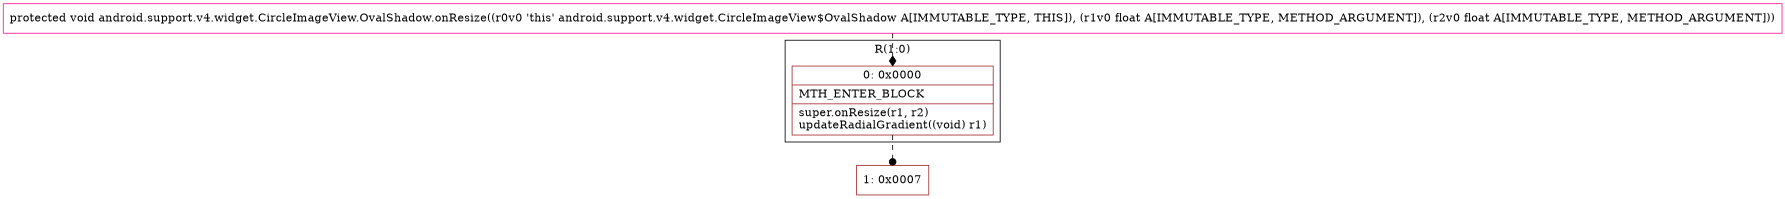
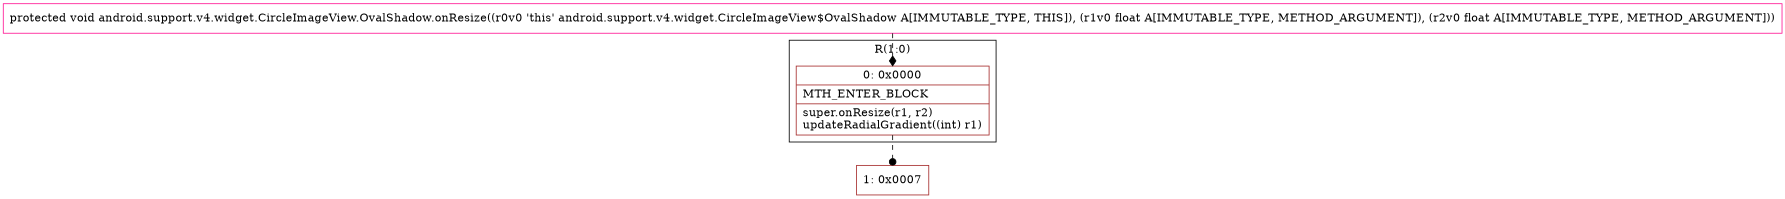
(893, 125) -> (893, 125)
